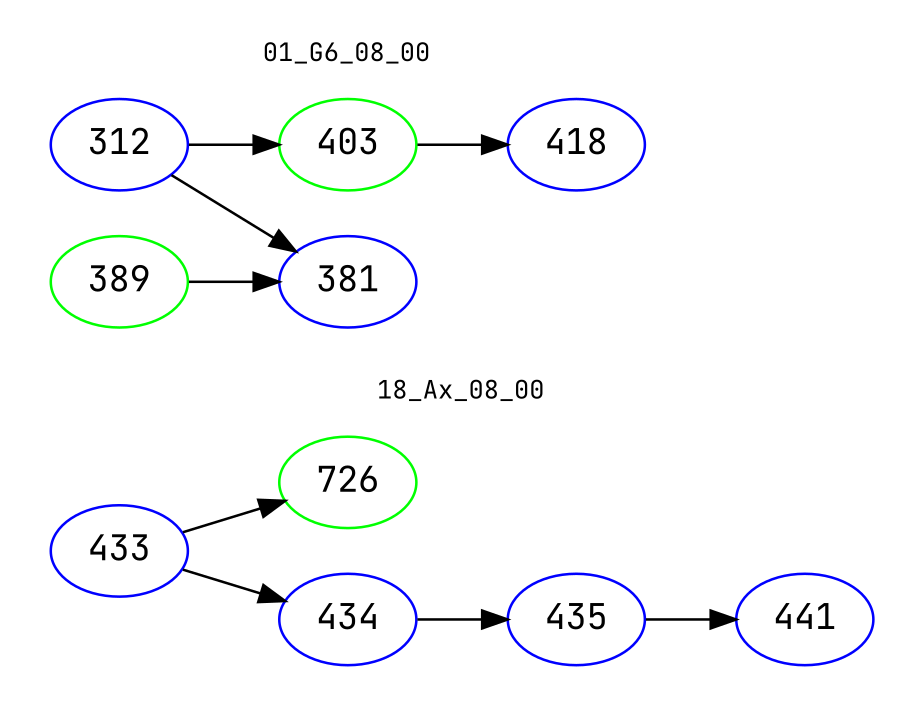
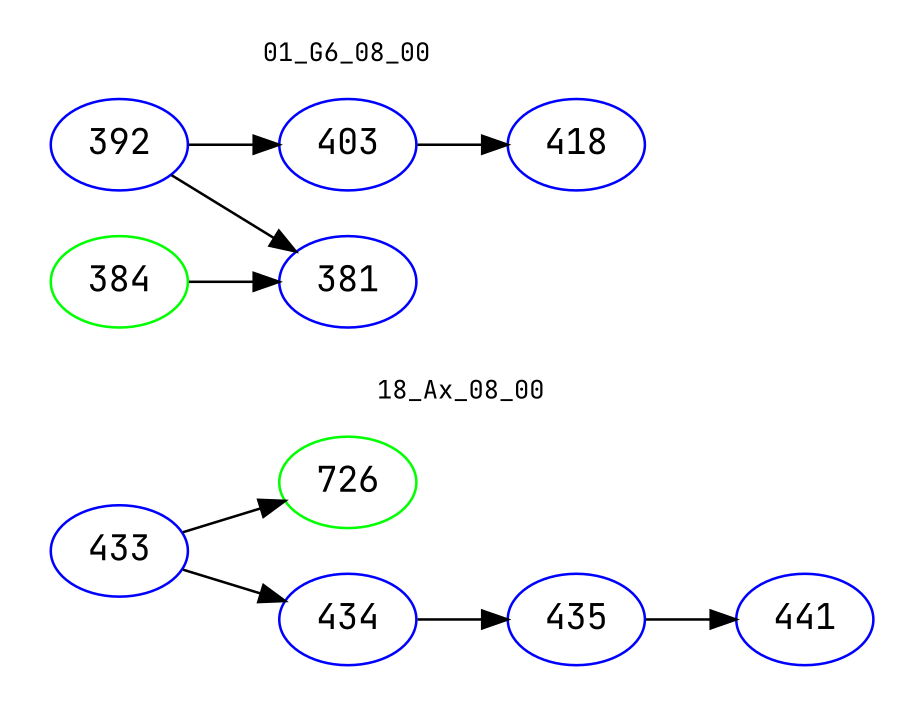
(119, 145) -> (119, 145)
(348, 145) -> (348, 145)
(119, 282) -> (119, 282)
